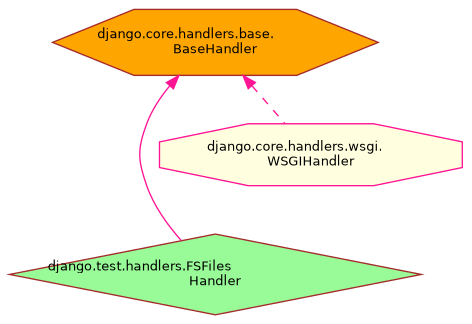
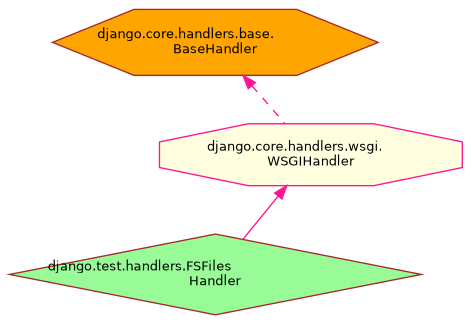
(141, 165) -> (261, 218)
